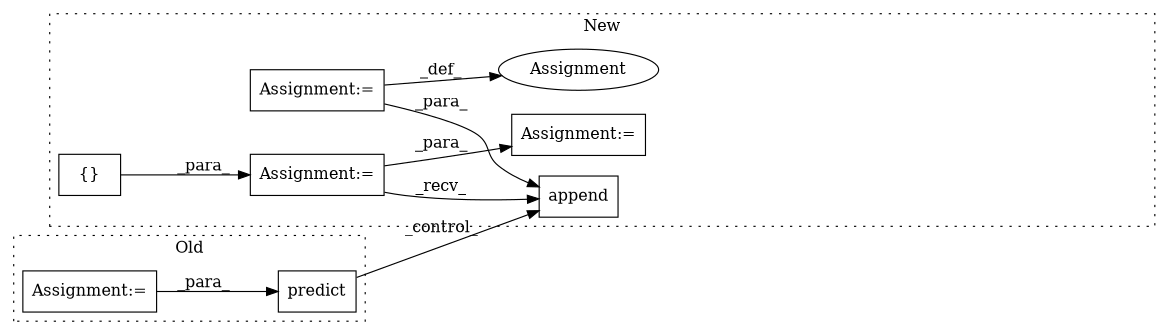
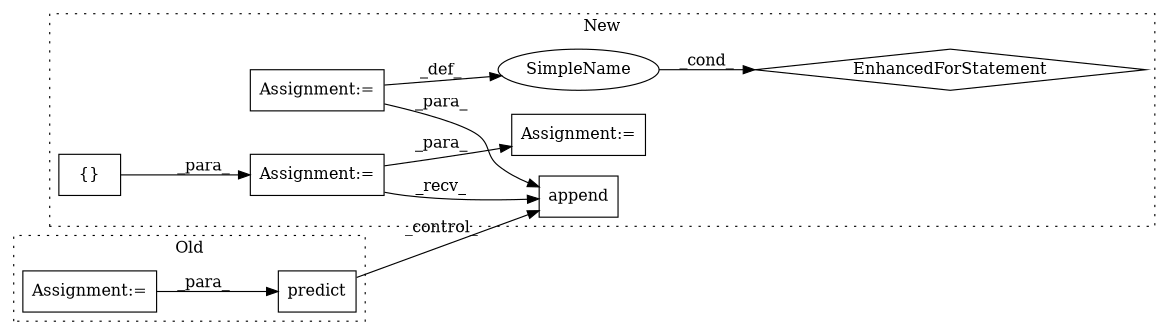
(579, 70) -> (579, 70)
none -> (950, 70)
